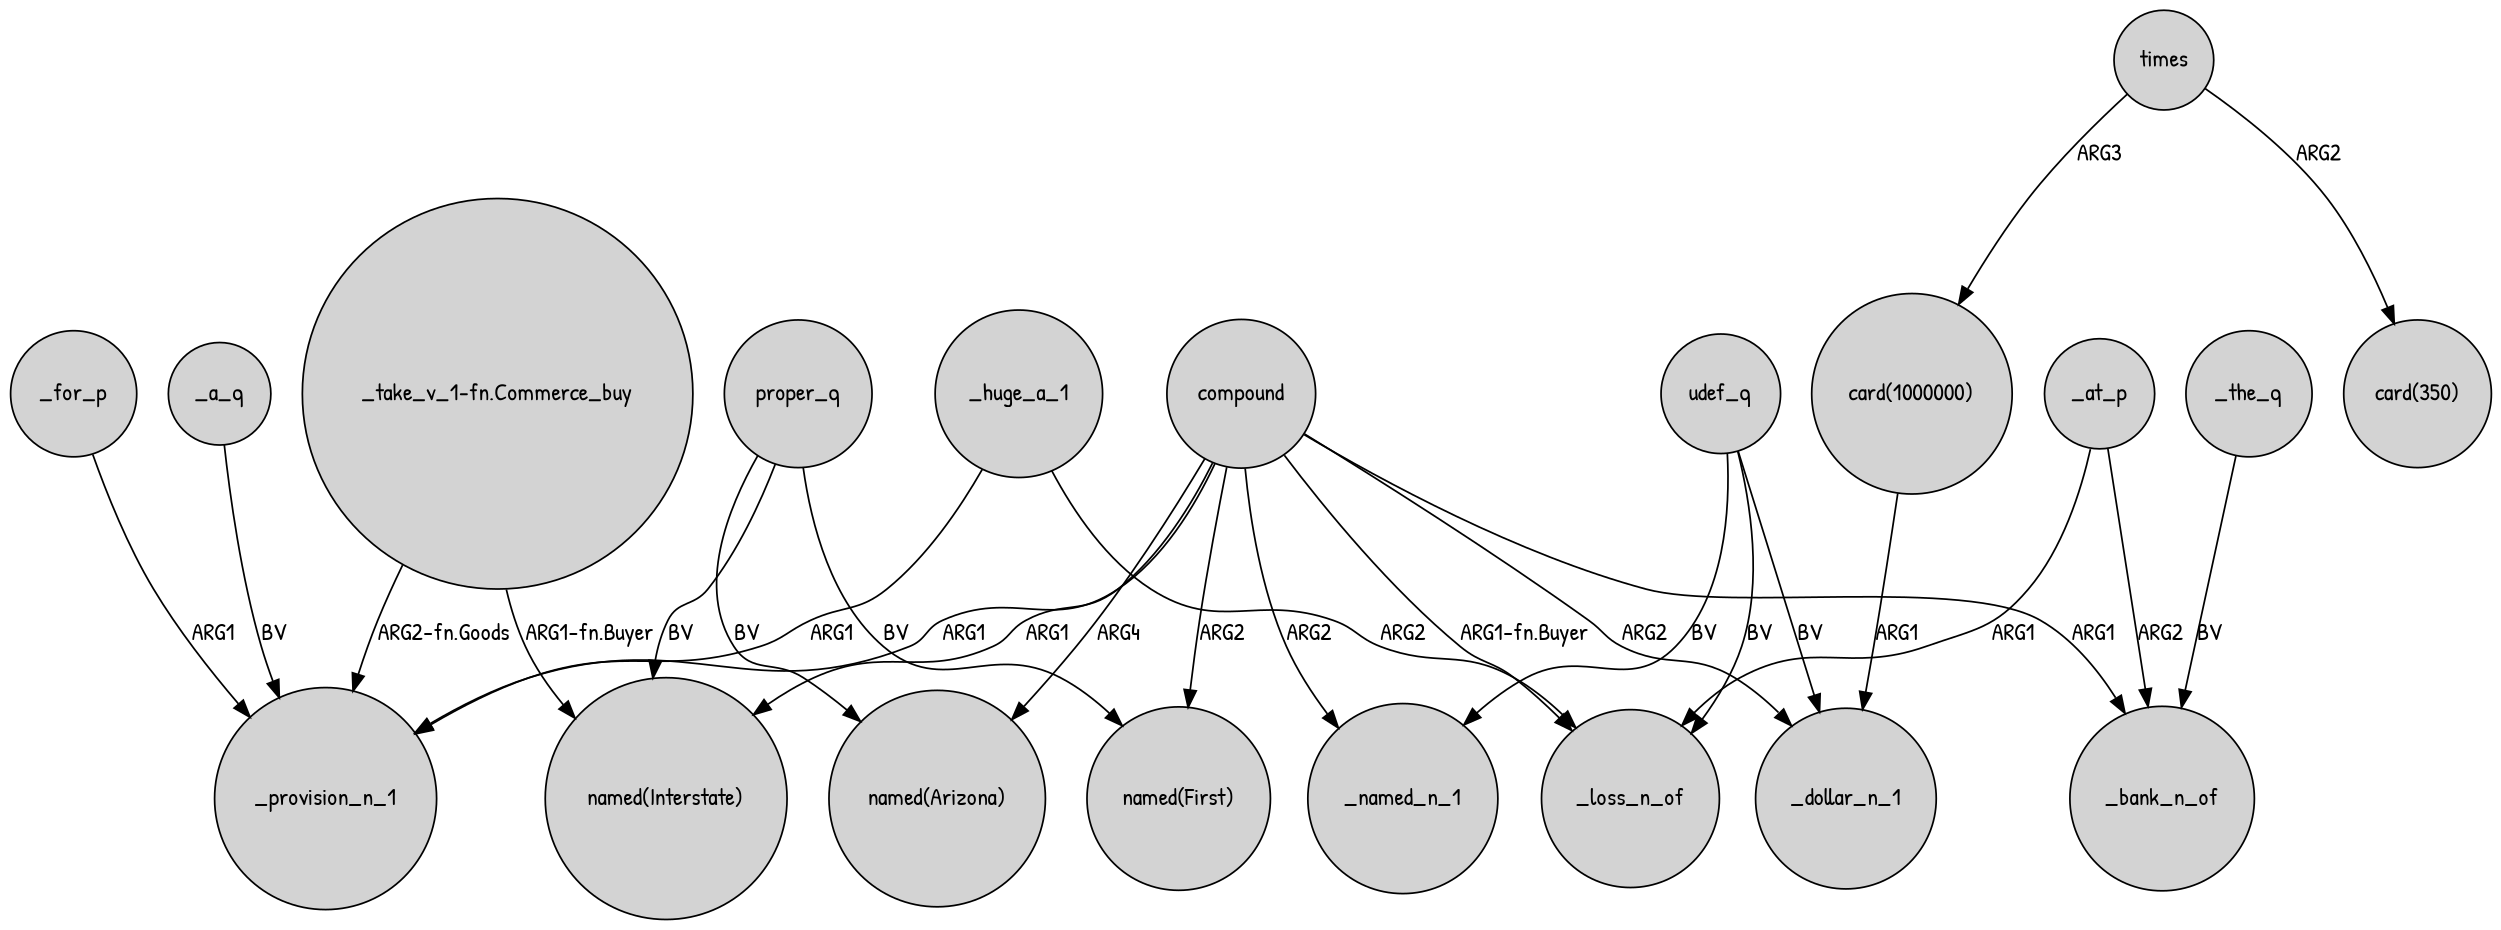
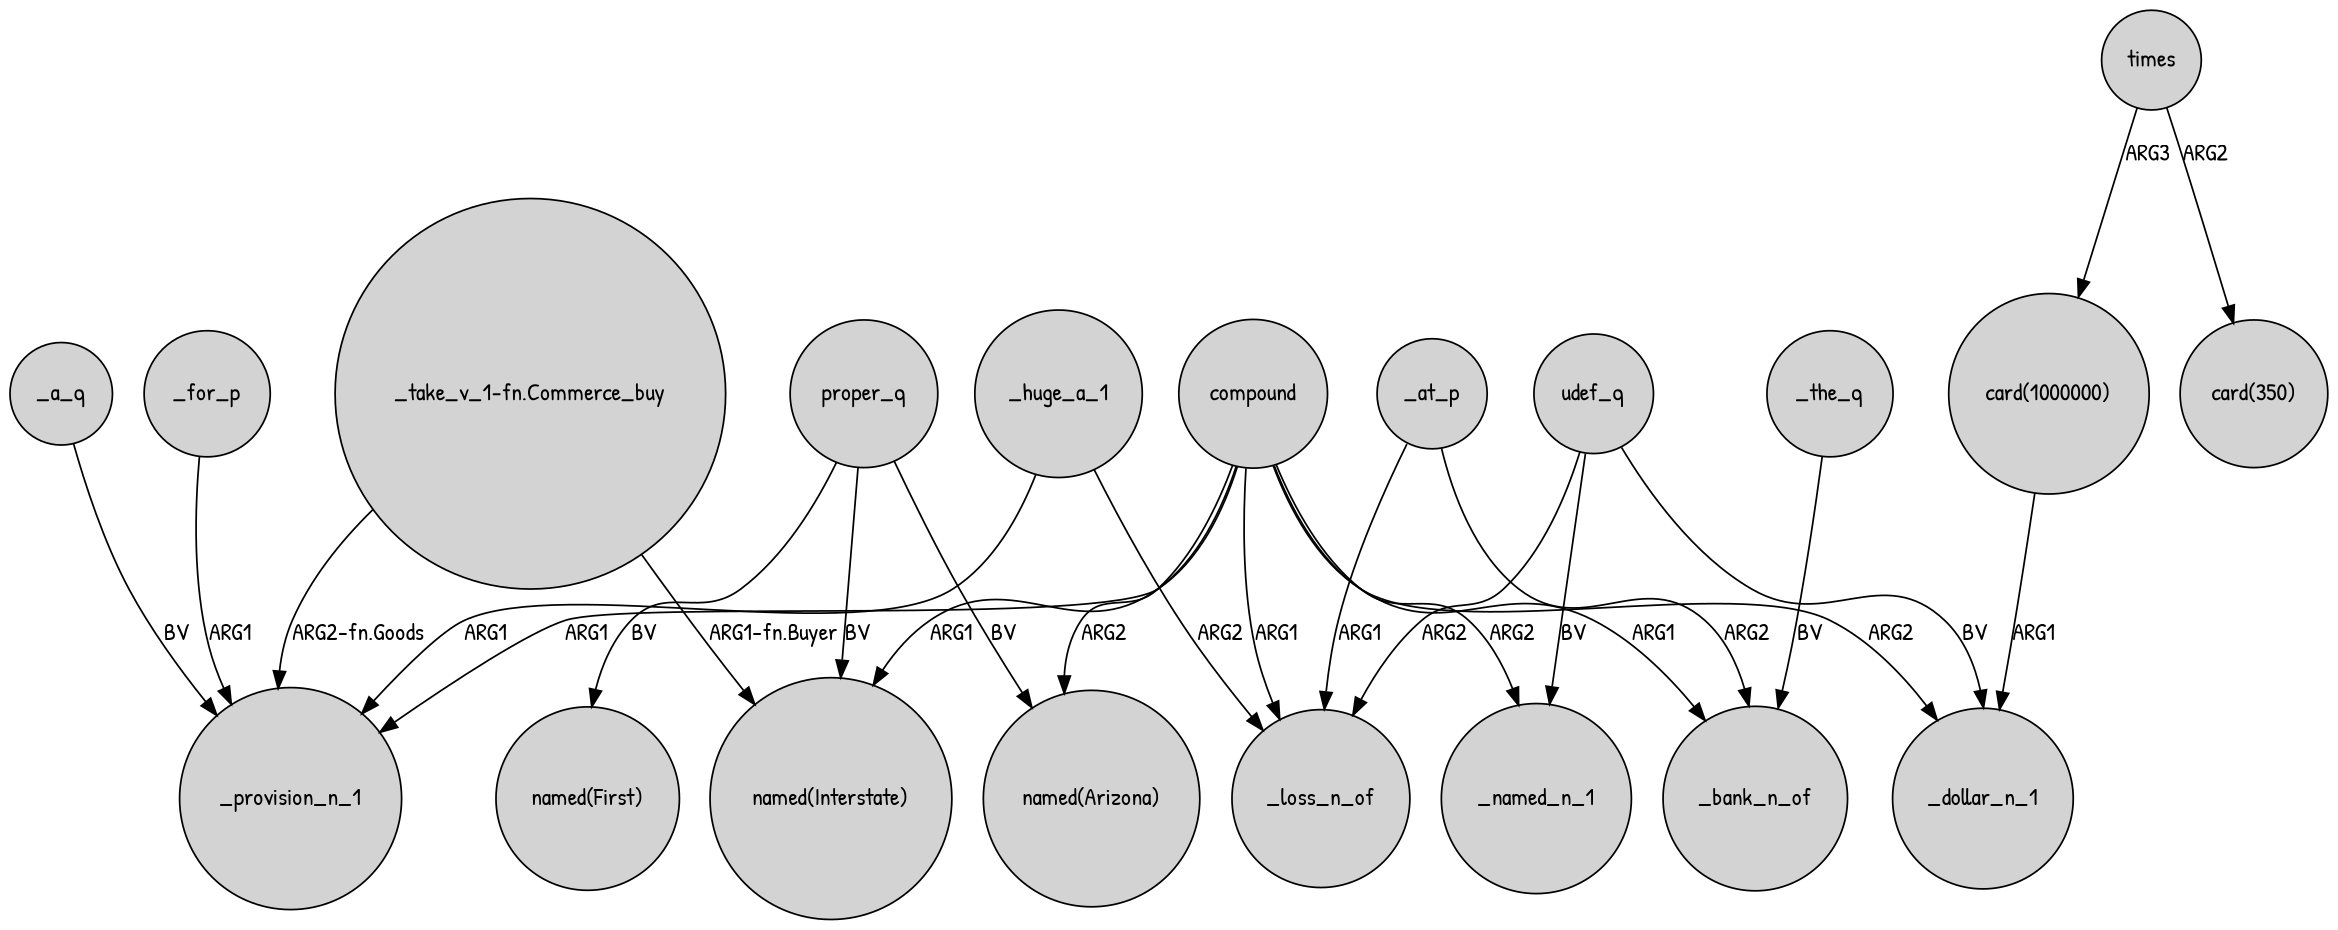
(1206, 578) -> none
(1119, 633) -> (1105, 633)
(1524, 633) -> (1277, 633)
(1760, 633) -> (1445, 633)
